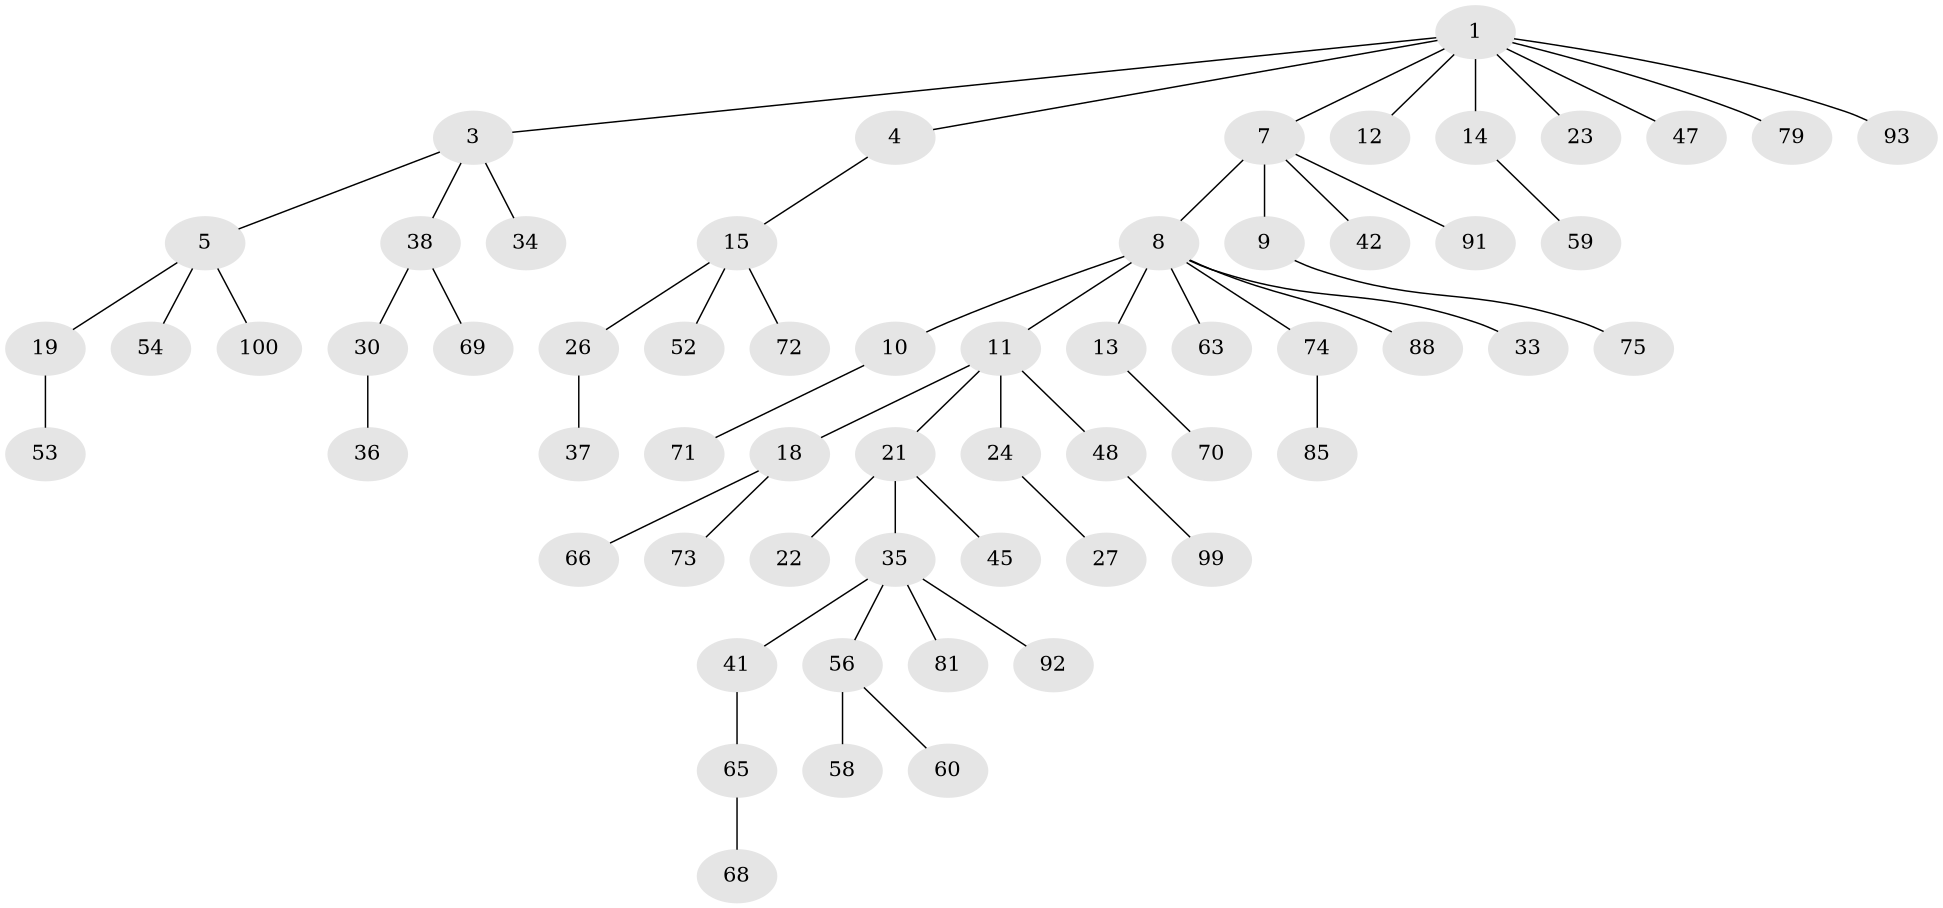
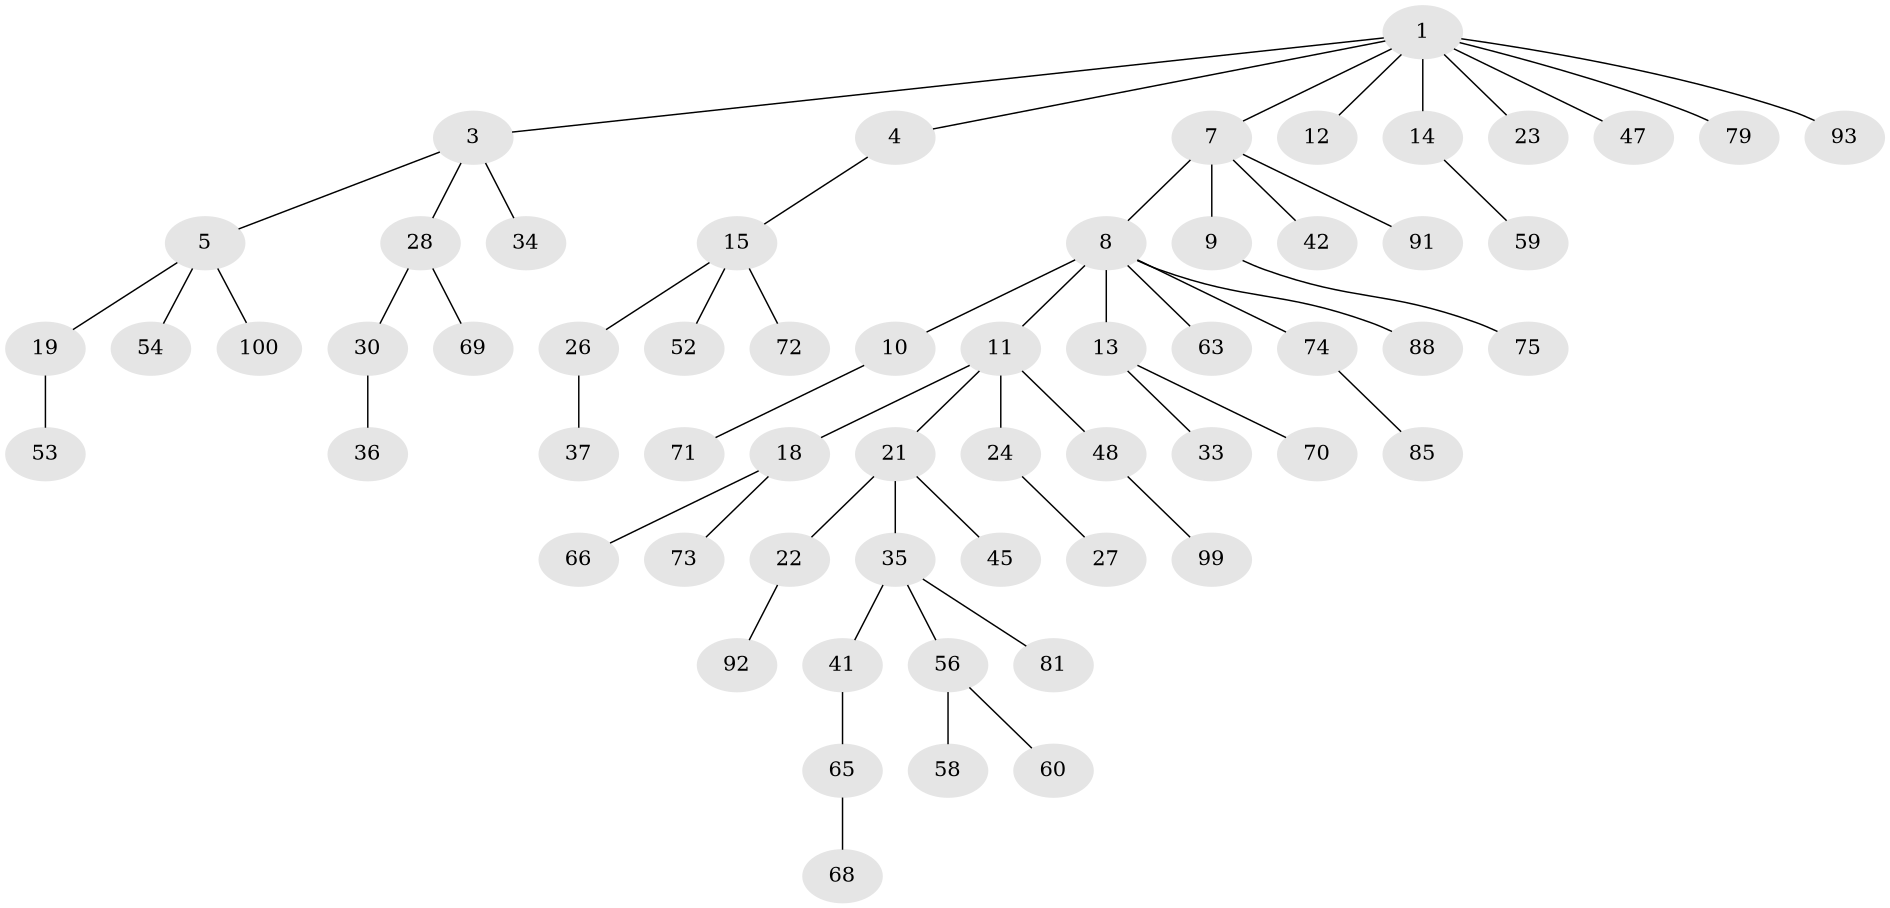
(421, 243) -> (421, 243)
(1344, 296) -> (1159, 401)
(975, 613) -> (763, 613)
